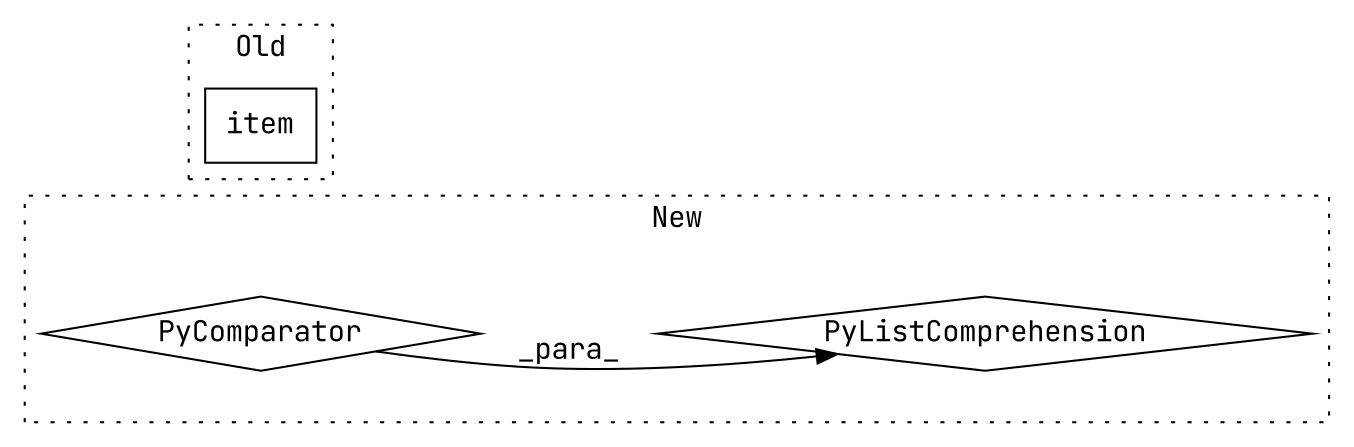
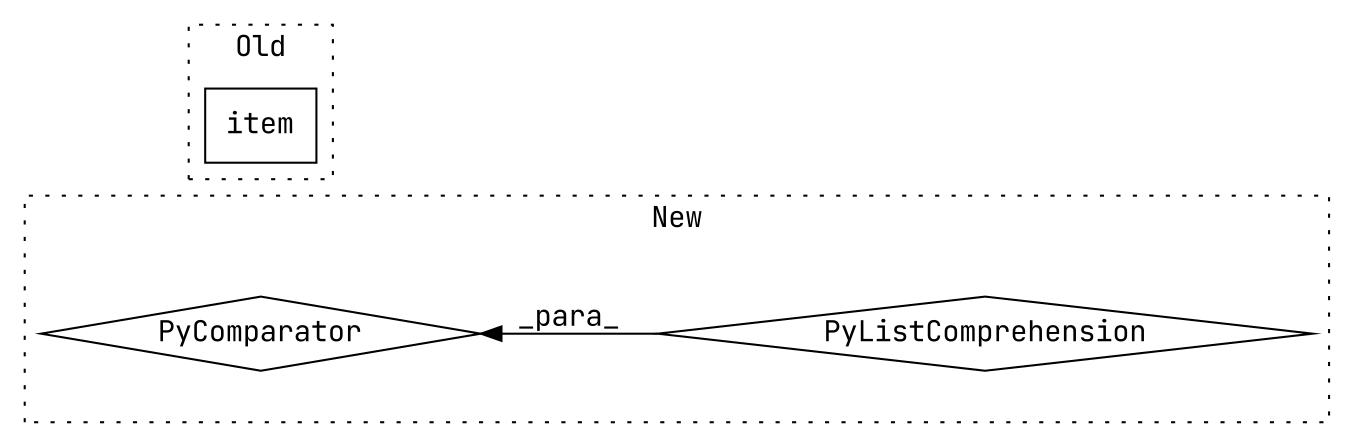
(596, 369) -> (580, 334)
